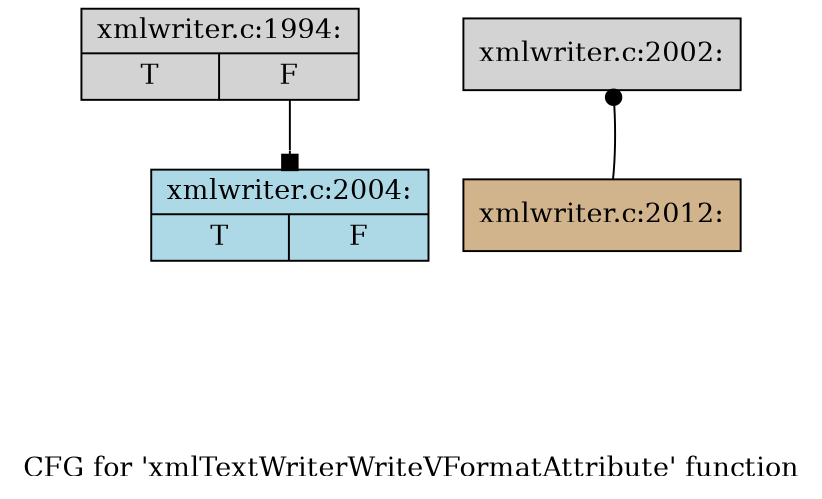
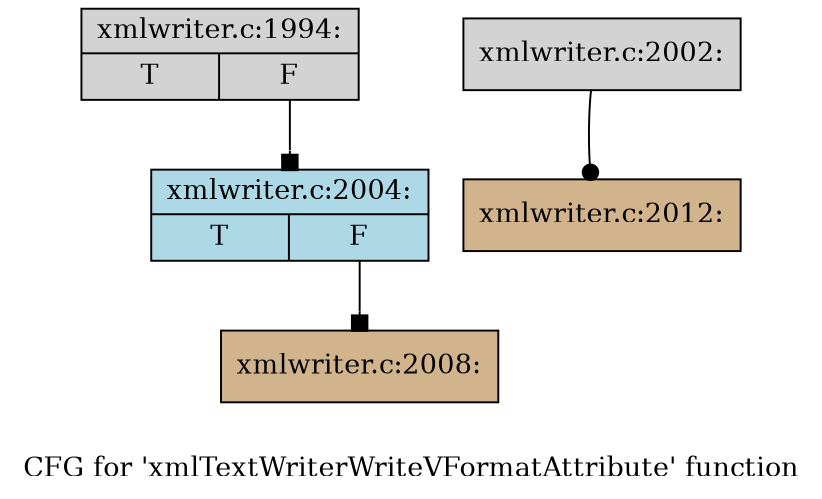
(615, 143) -> (589, 127)
none -> (360, 366)
